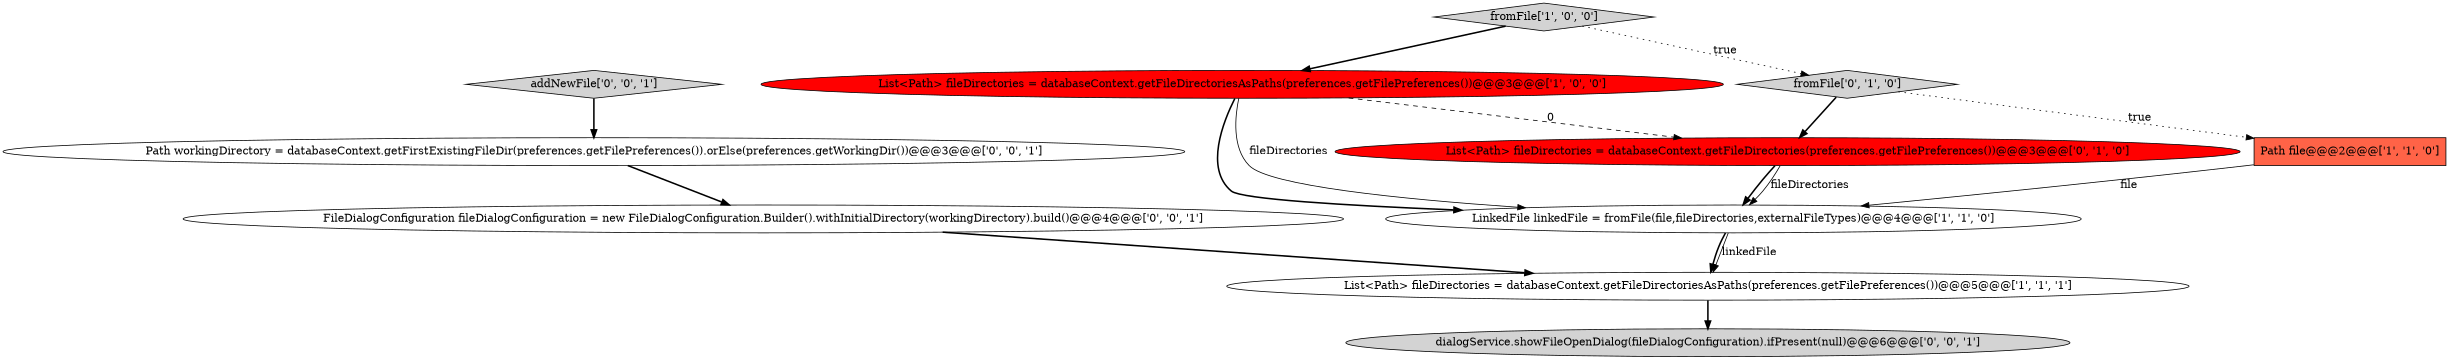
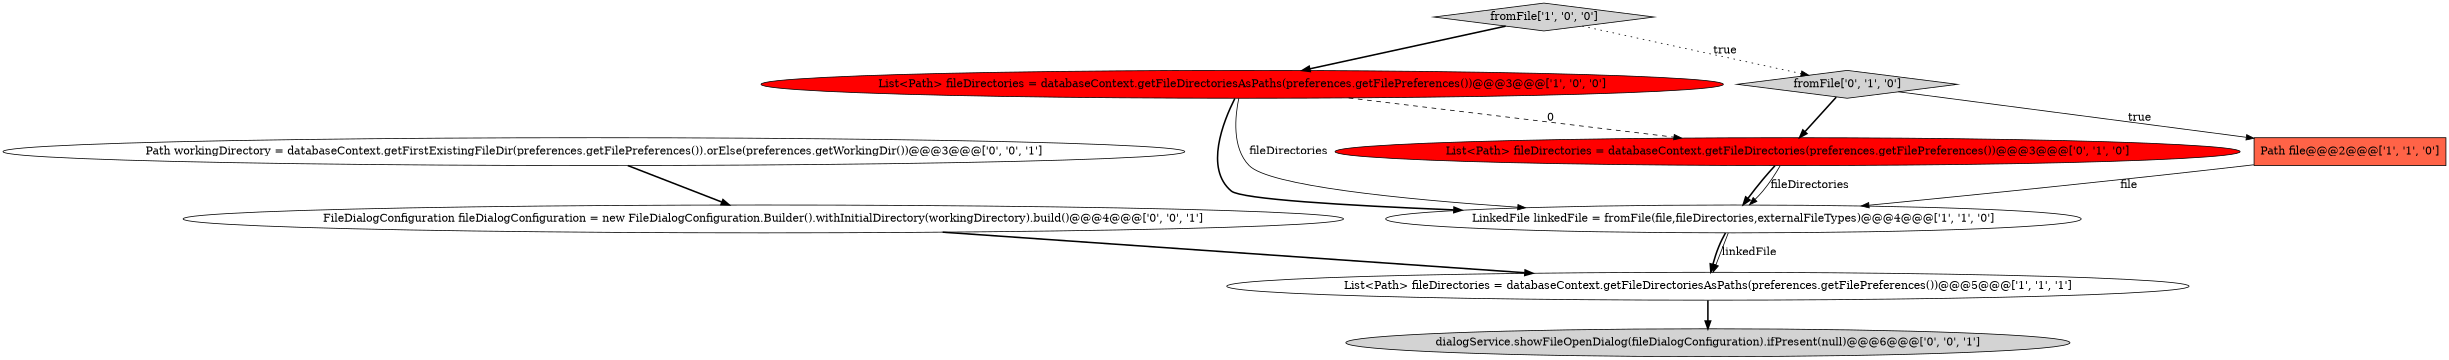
(594, 84) -> none
(2072, 115) -> (2072, 115)
